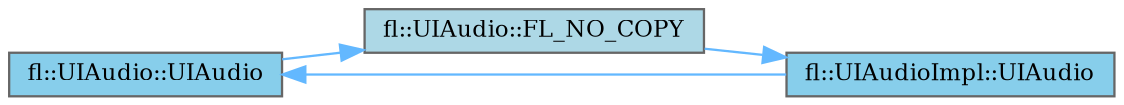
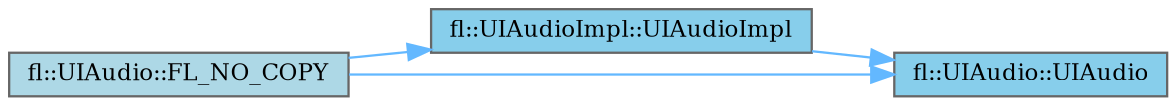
(311, 56) -> (610, 75)
(950, 75) -> (621, 31)
